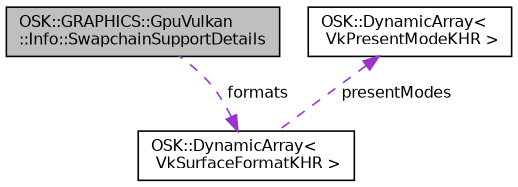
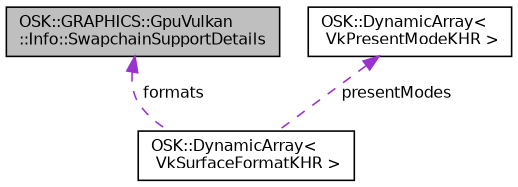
(209, 83) -> (142, 108)
